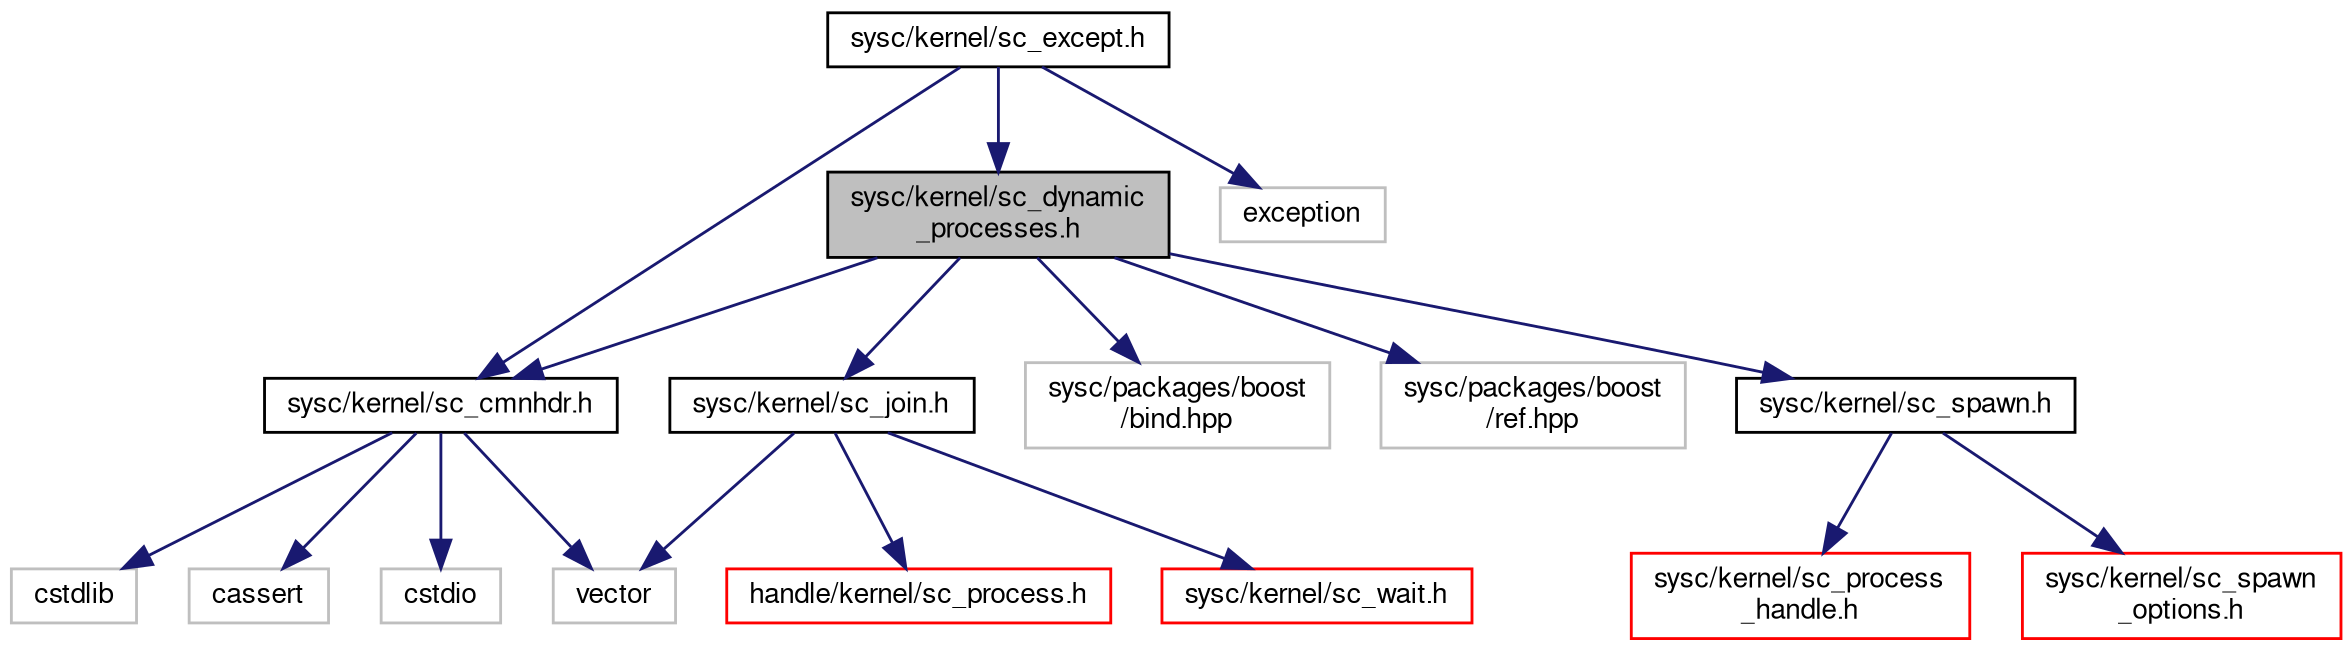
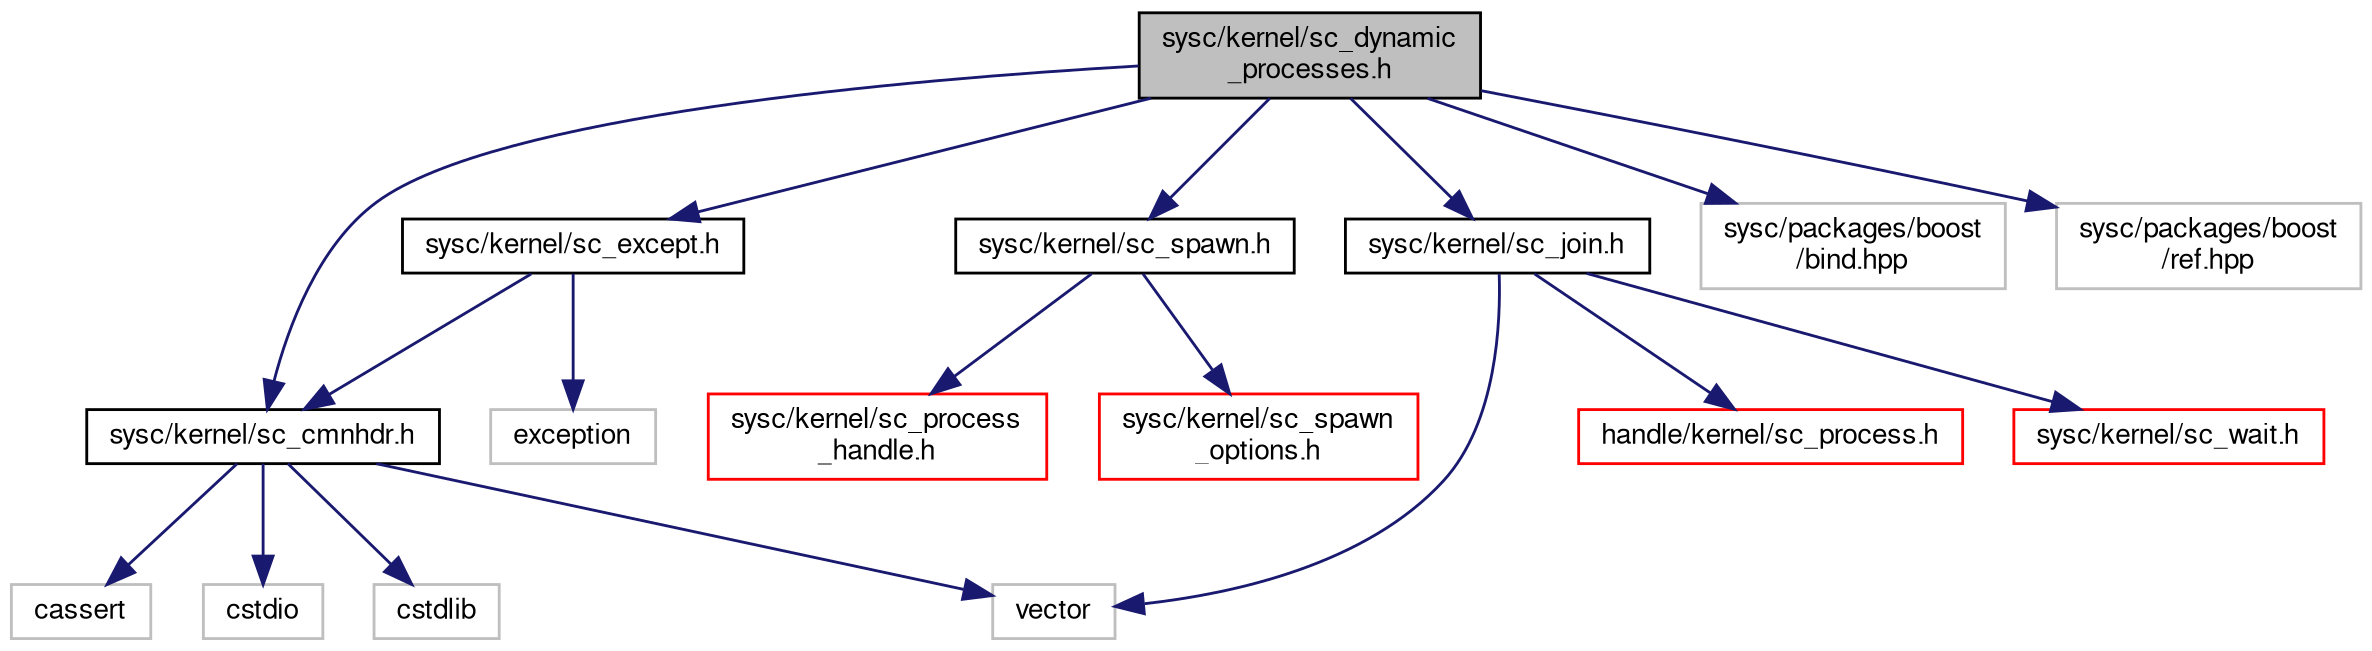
(998, 105) -> (924, 155)
